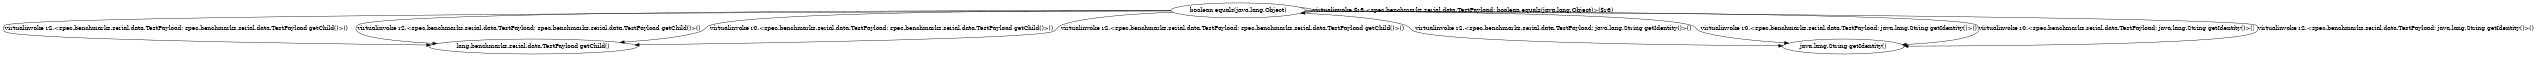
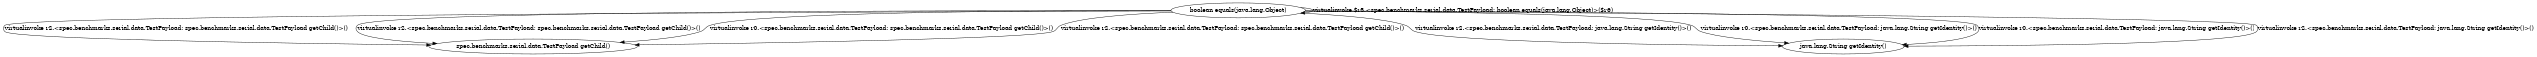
(533, 47) -> (533, 47)
